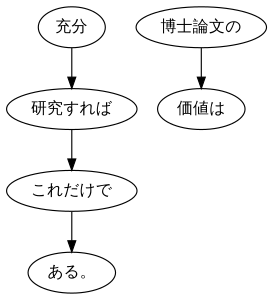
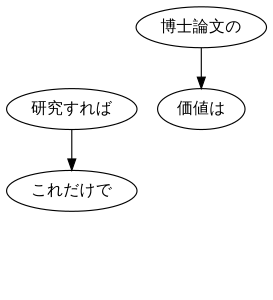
(72, 27) -> none
(72, 273) -> none
